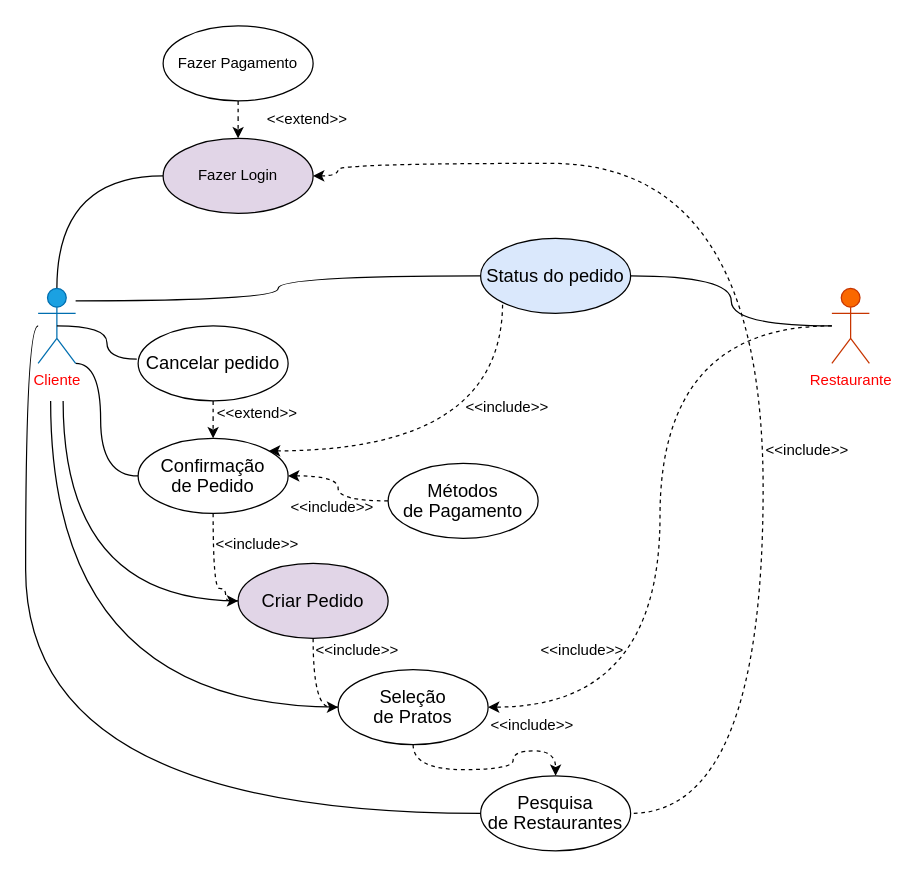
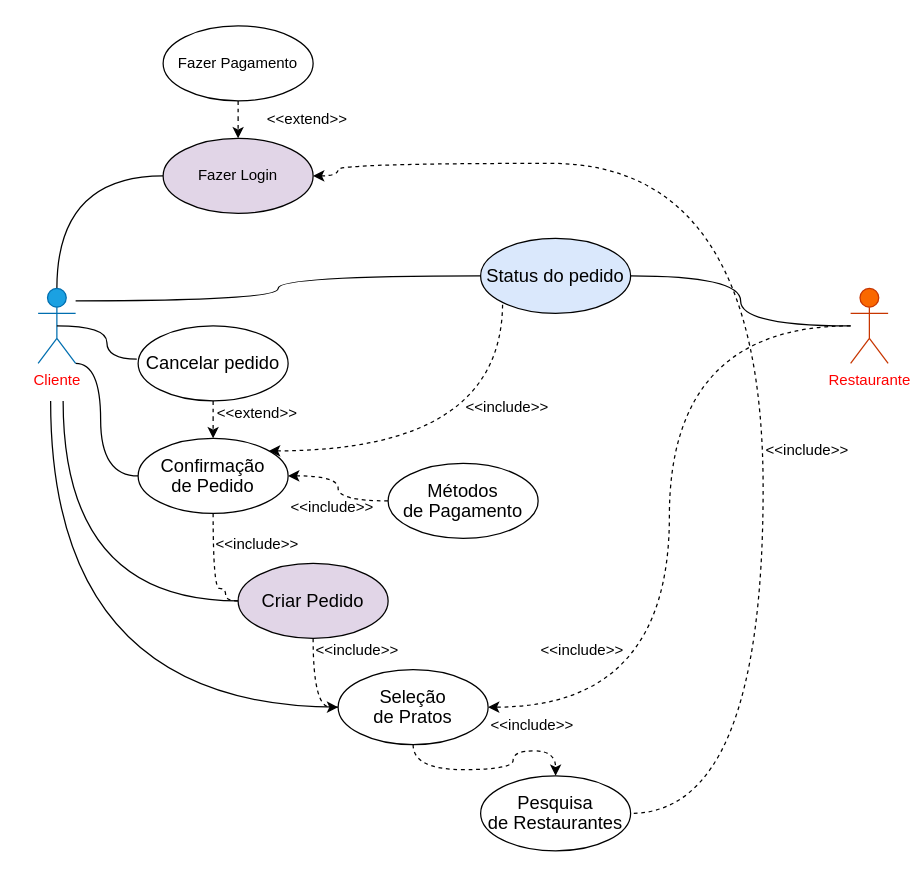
(851, 326) -> (869, 326)
(226, 596) -> (226, 596)
(90, 717) -> none
